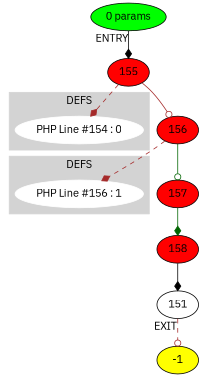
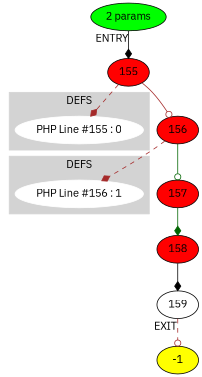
(128, 17) -> (128, 17)
(79, 130) -> (79, 130)
(178, 305) -> (178, 305)
